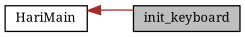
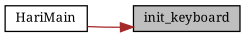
(117, 10) -> (104, 27)
